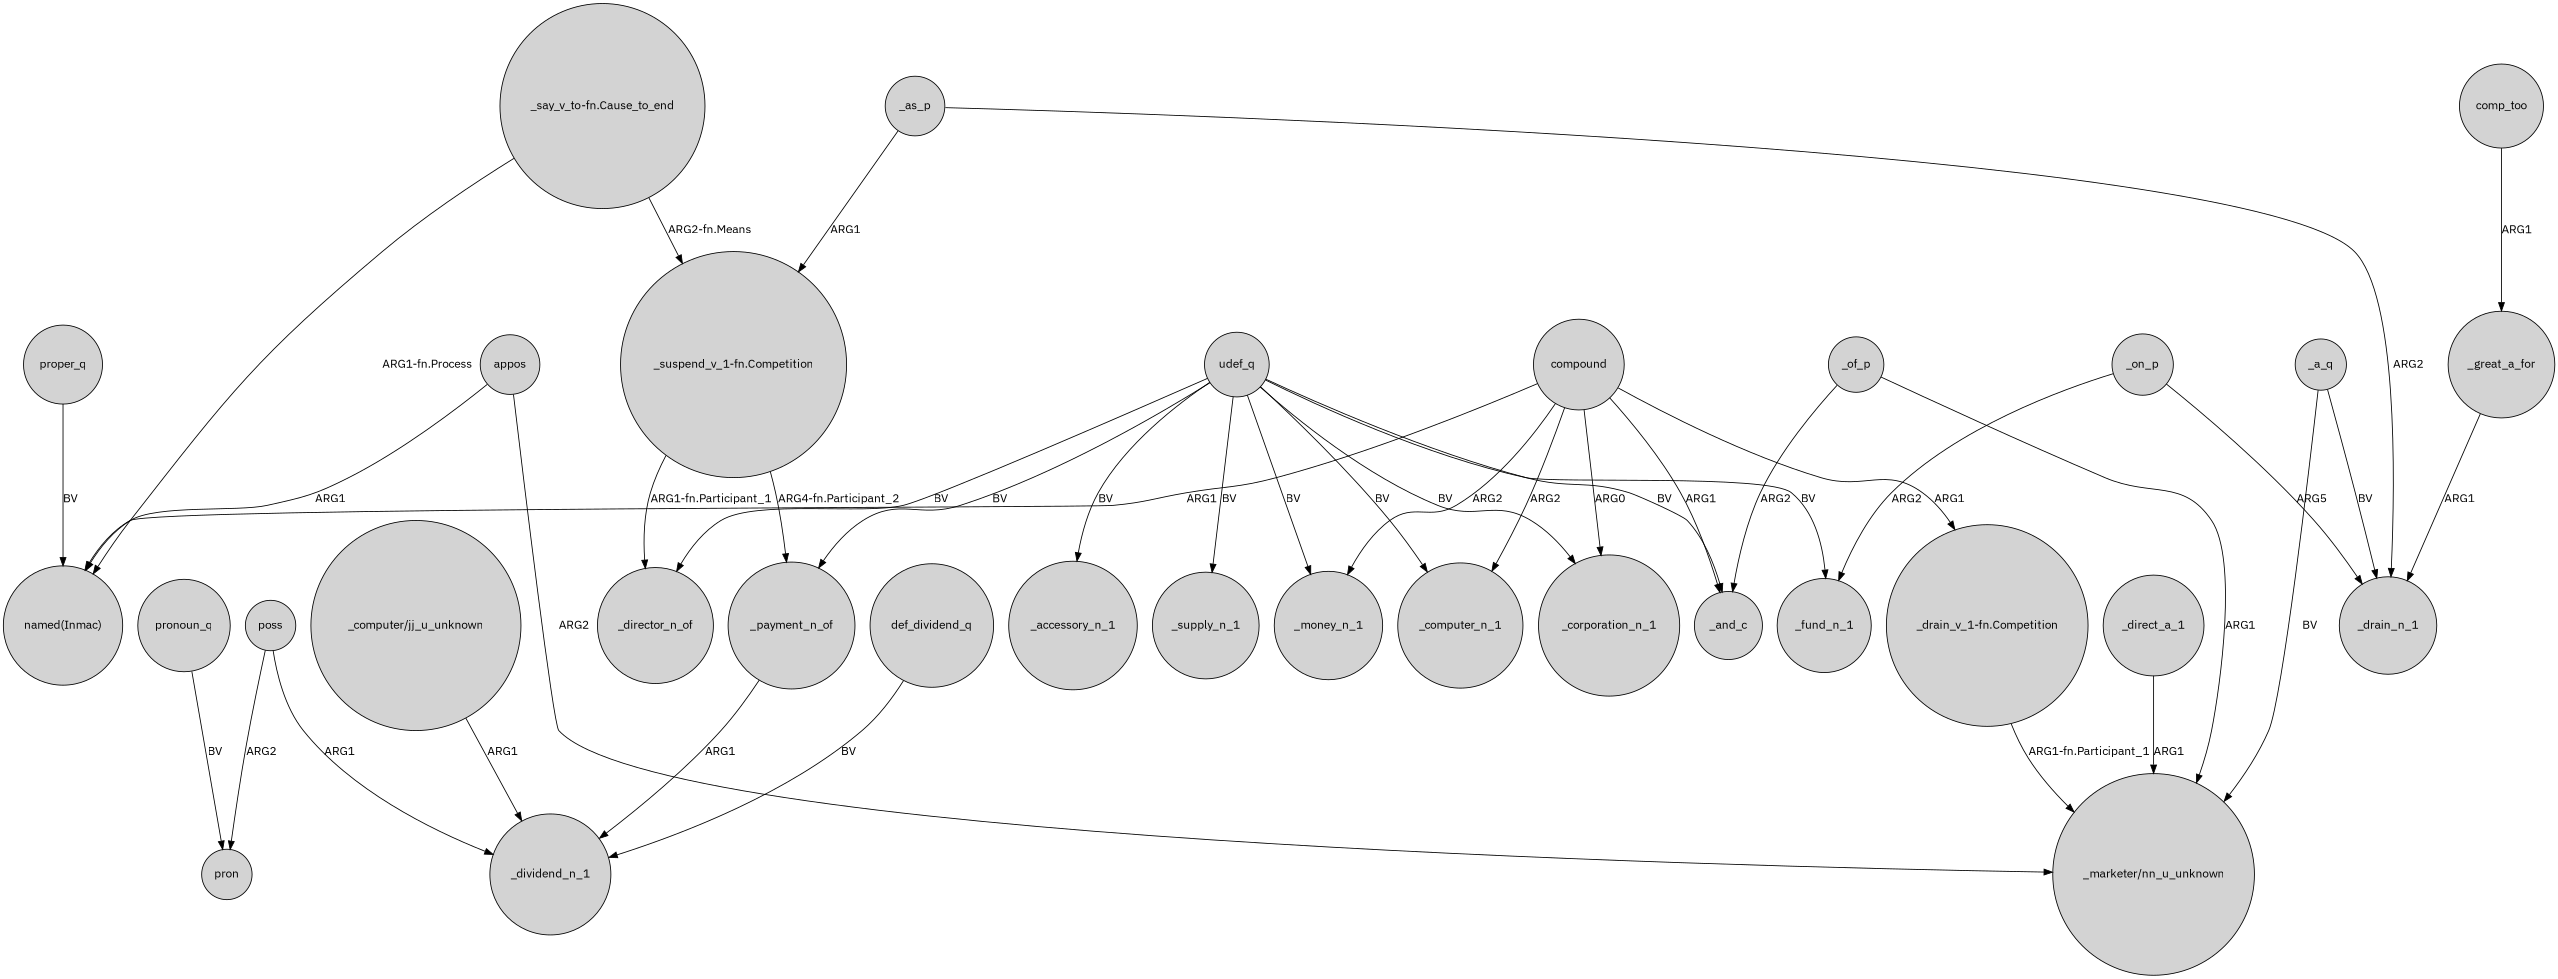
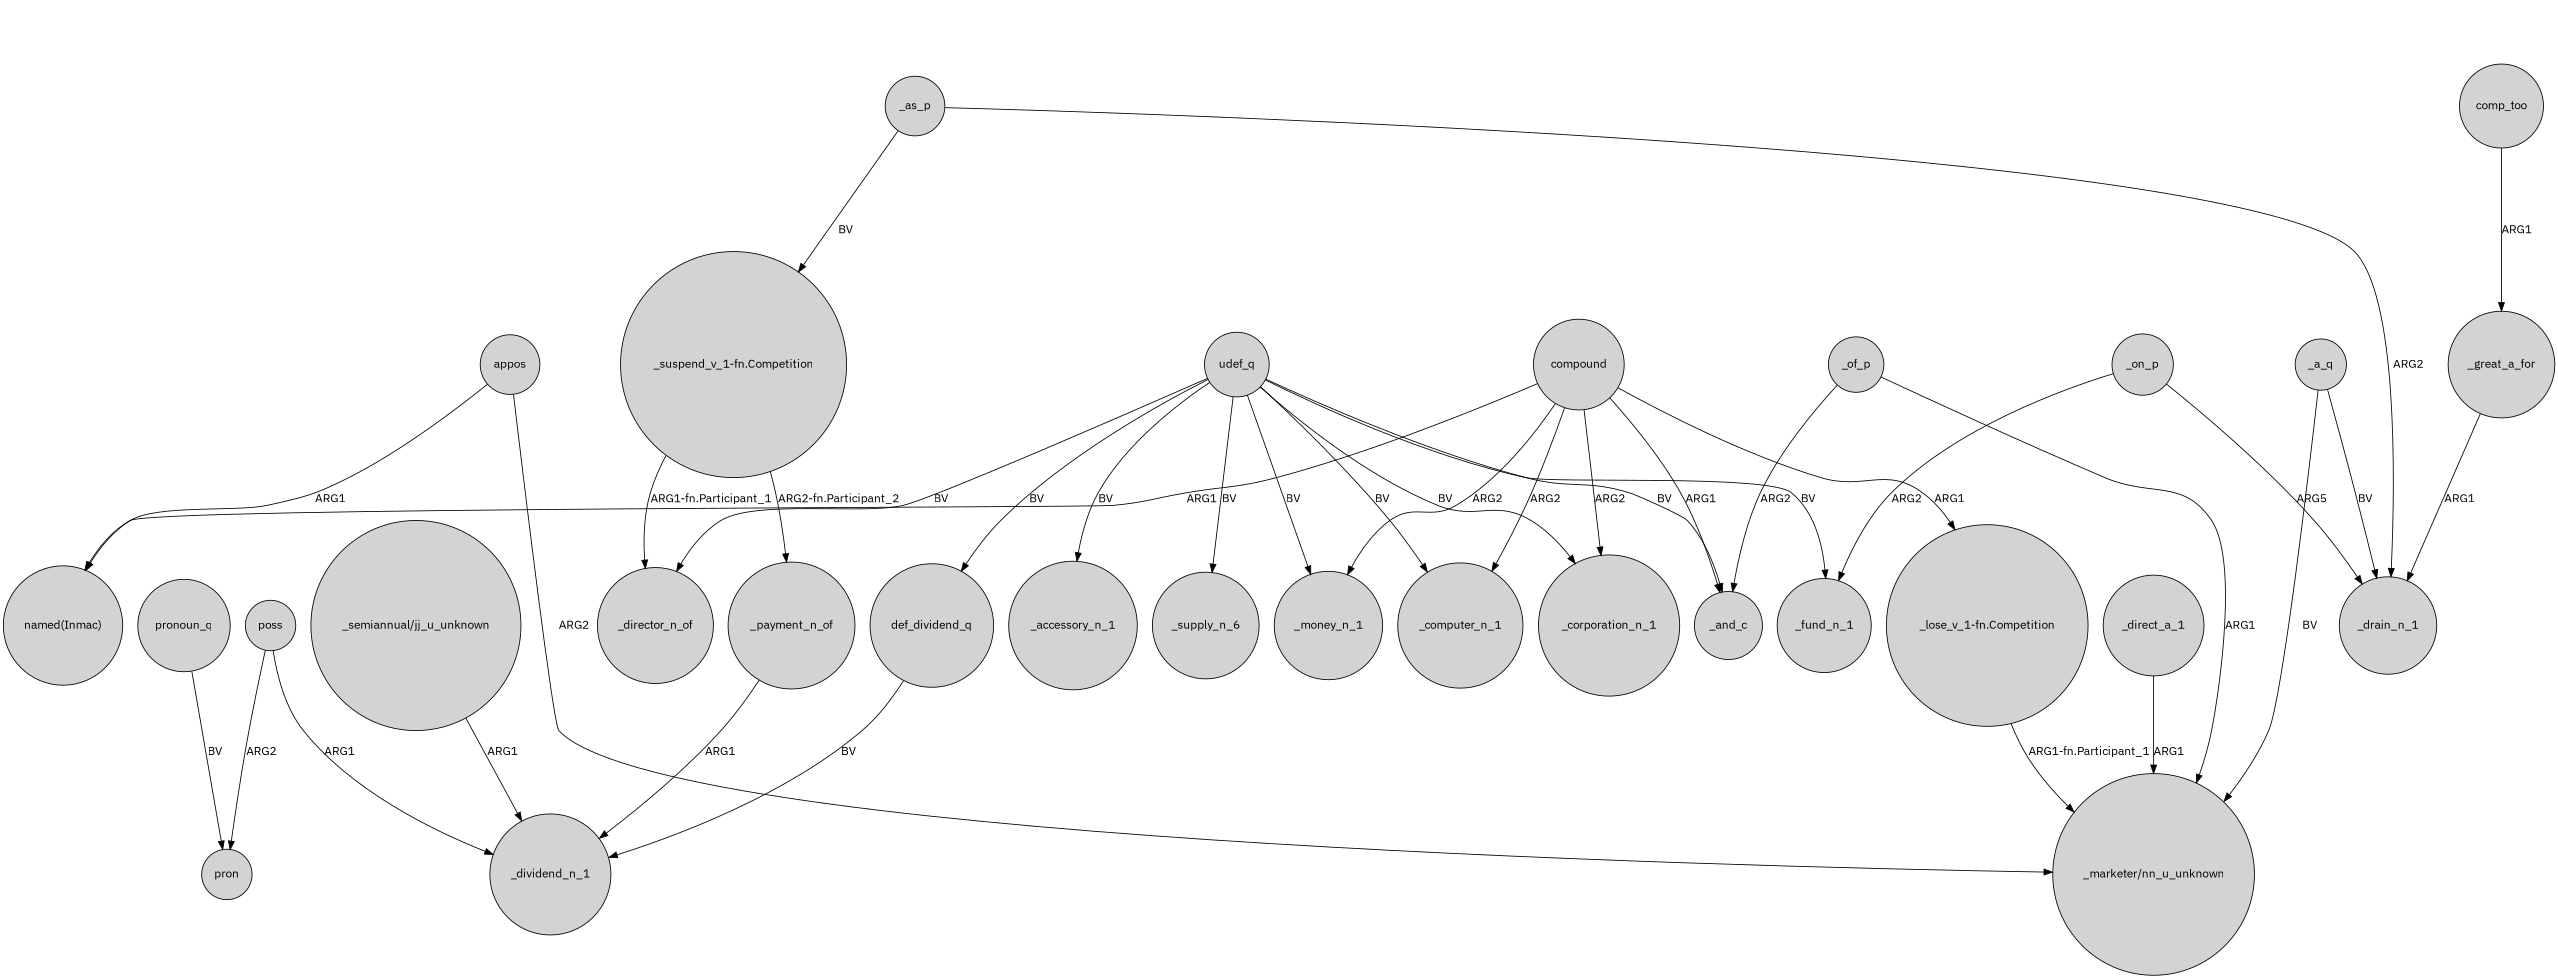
(602, 106) -> none
(846, 230) -> (846, 230)
(63, 365) -> none
(1017, 484) -> (1076, 458)
(839, 499) -> (839, 499)
(1610, 499) -> (1610, 499)
(416, 626) -> (416, 626)
(1206, 626) -> (1206, 626)
(1987, 626) -> (1987, 626)
